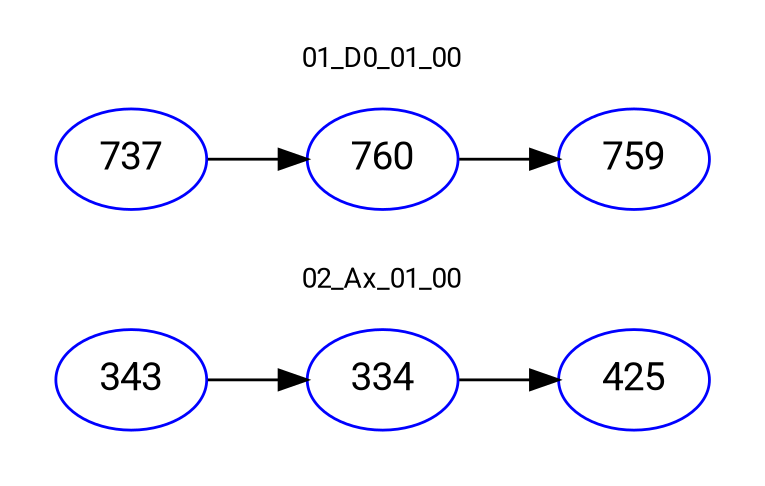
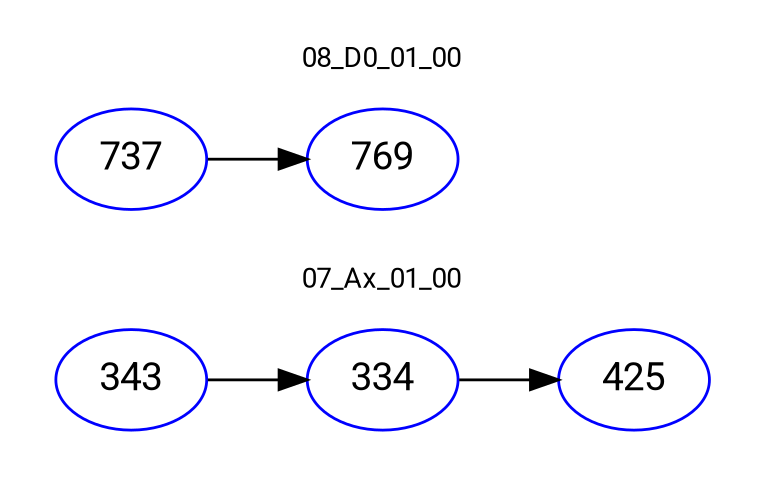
(383, 60) -> (383, 60)
(383, 159) -> (383, 159)
(634, 159) -> none
(383, 281) -> (383, 281)
